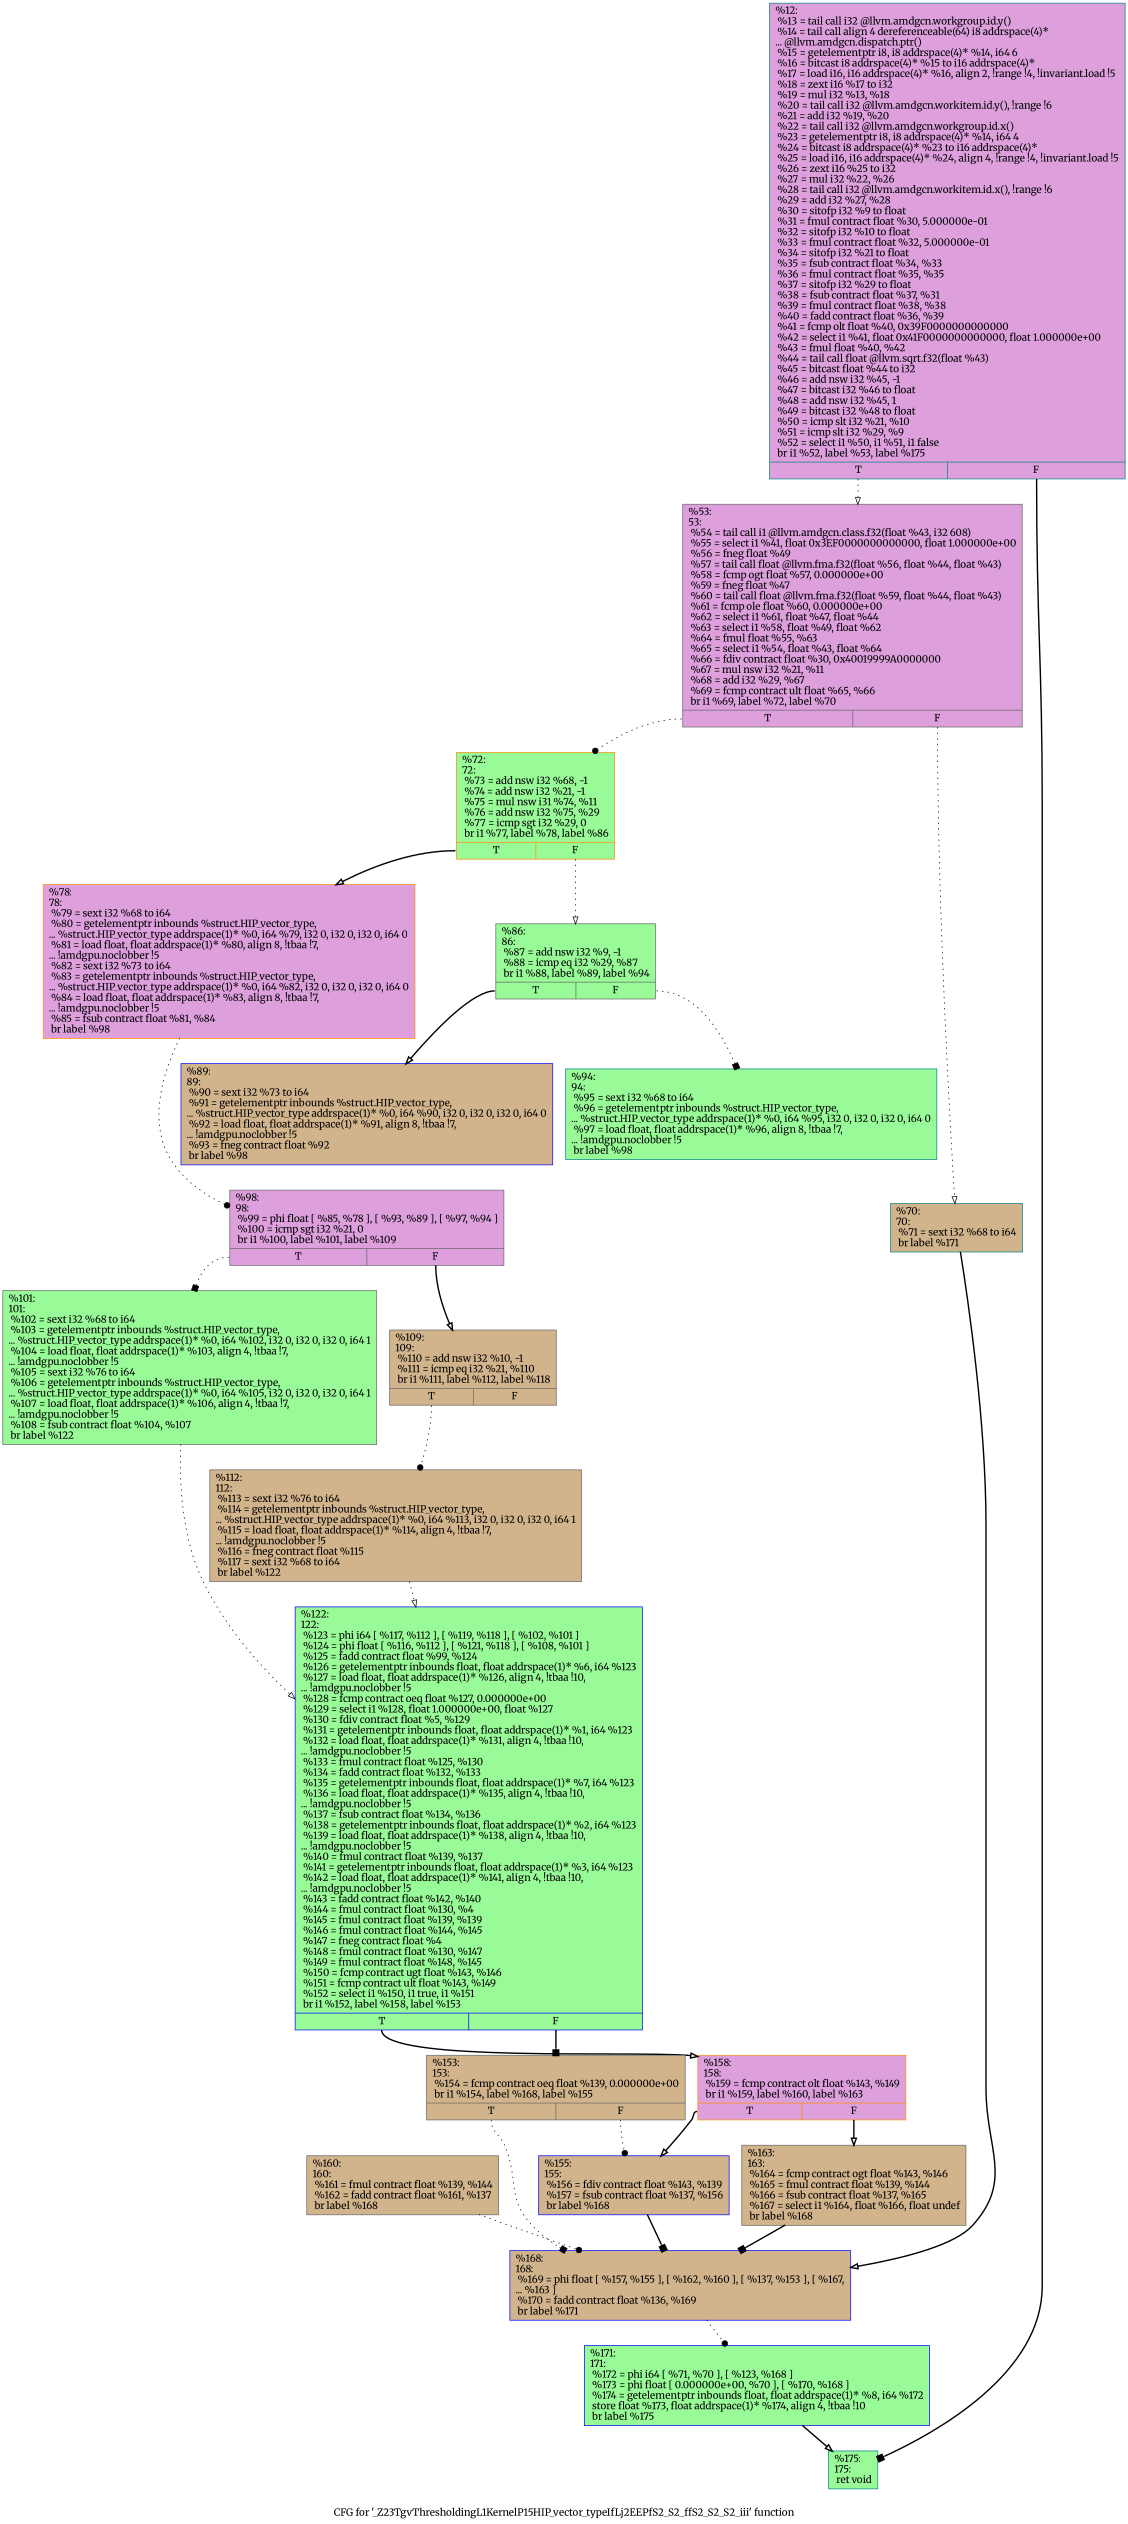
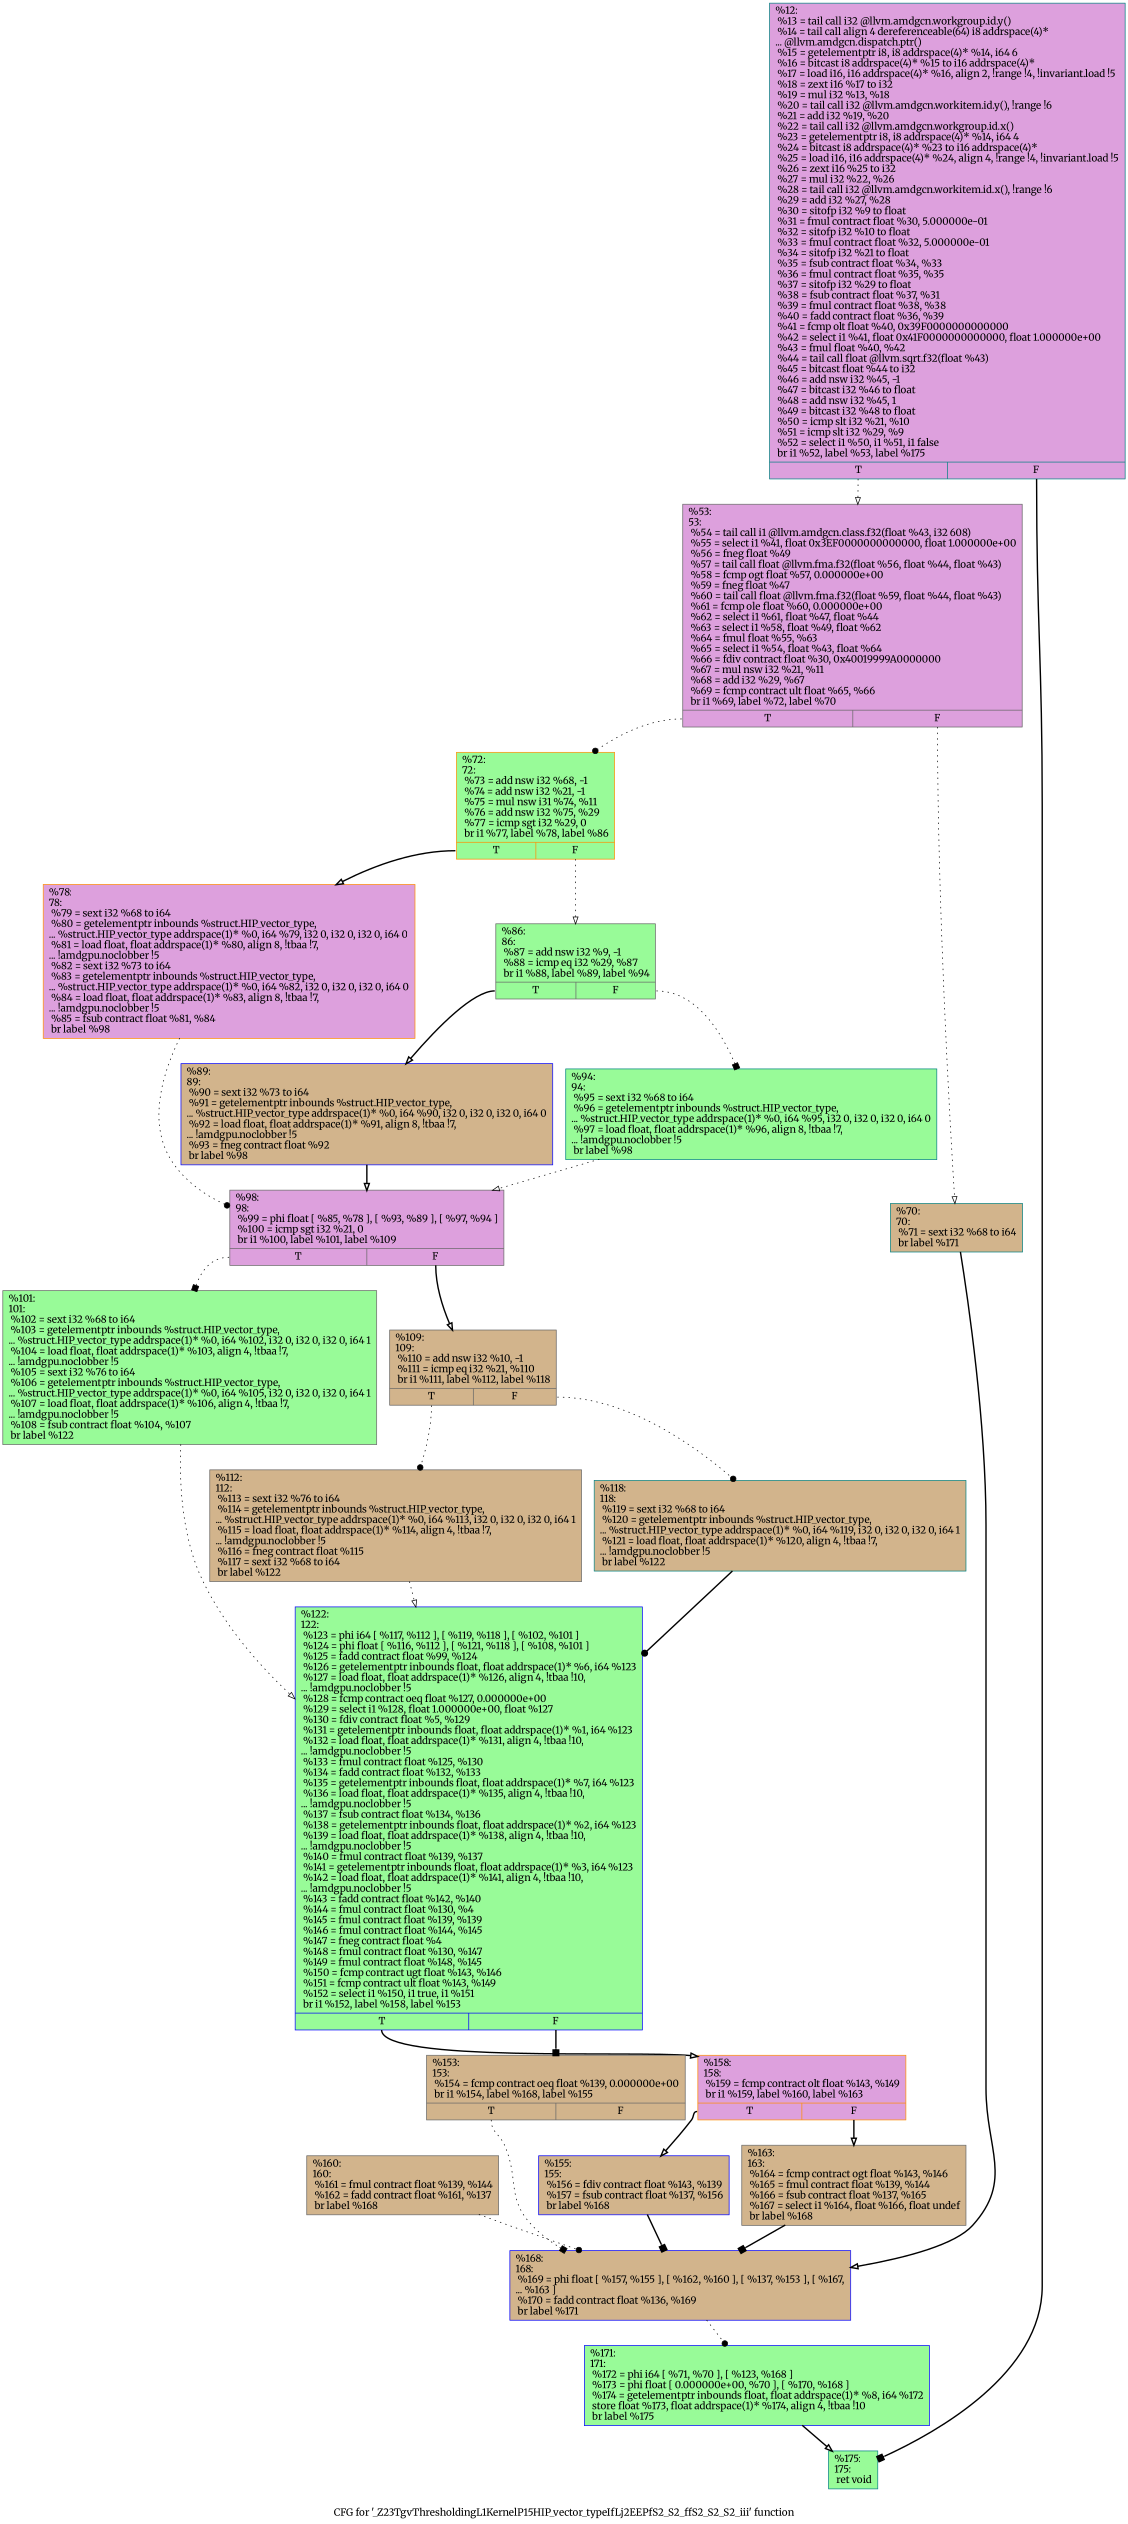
none -> (367, 1174)
none -> (549, 1174)
none -> (780, 1526)
(622, 2135) -> none
